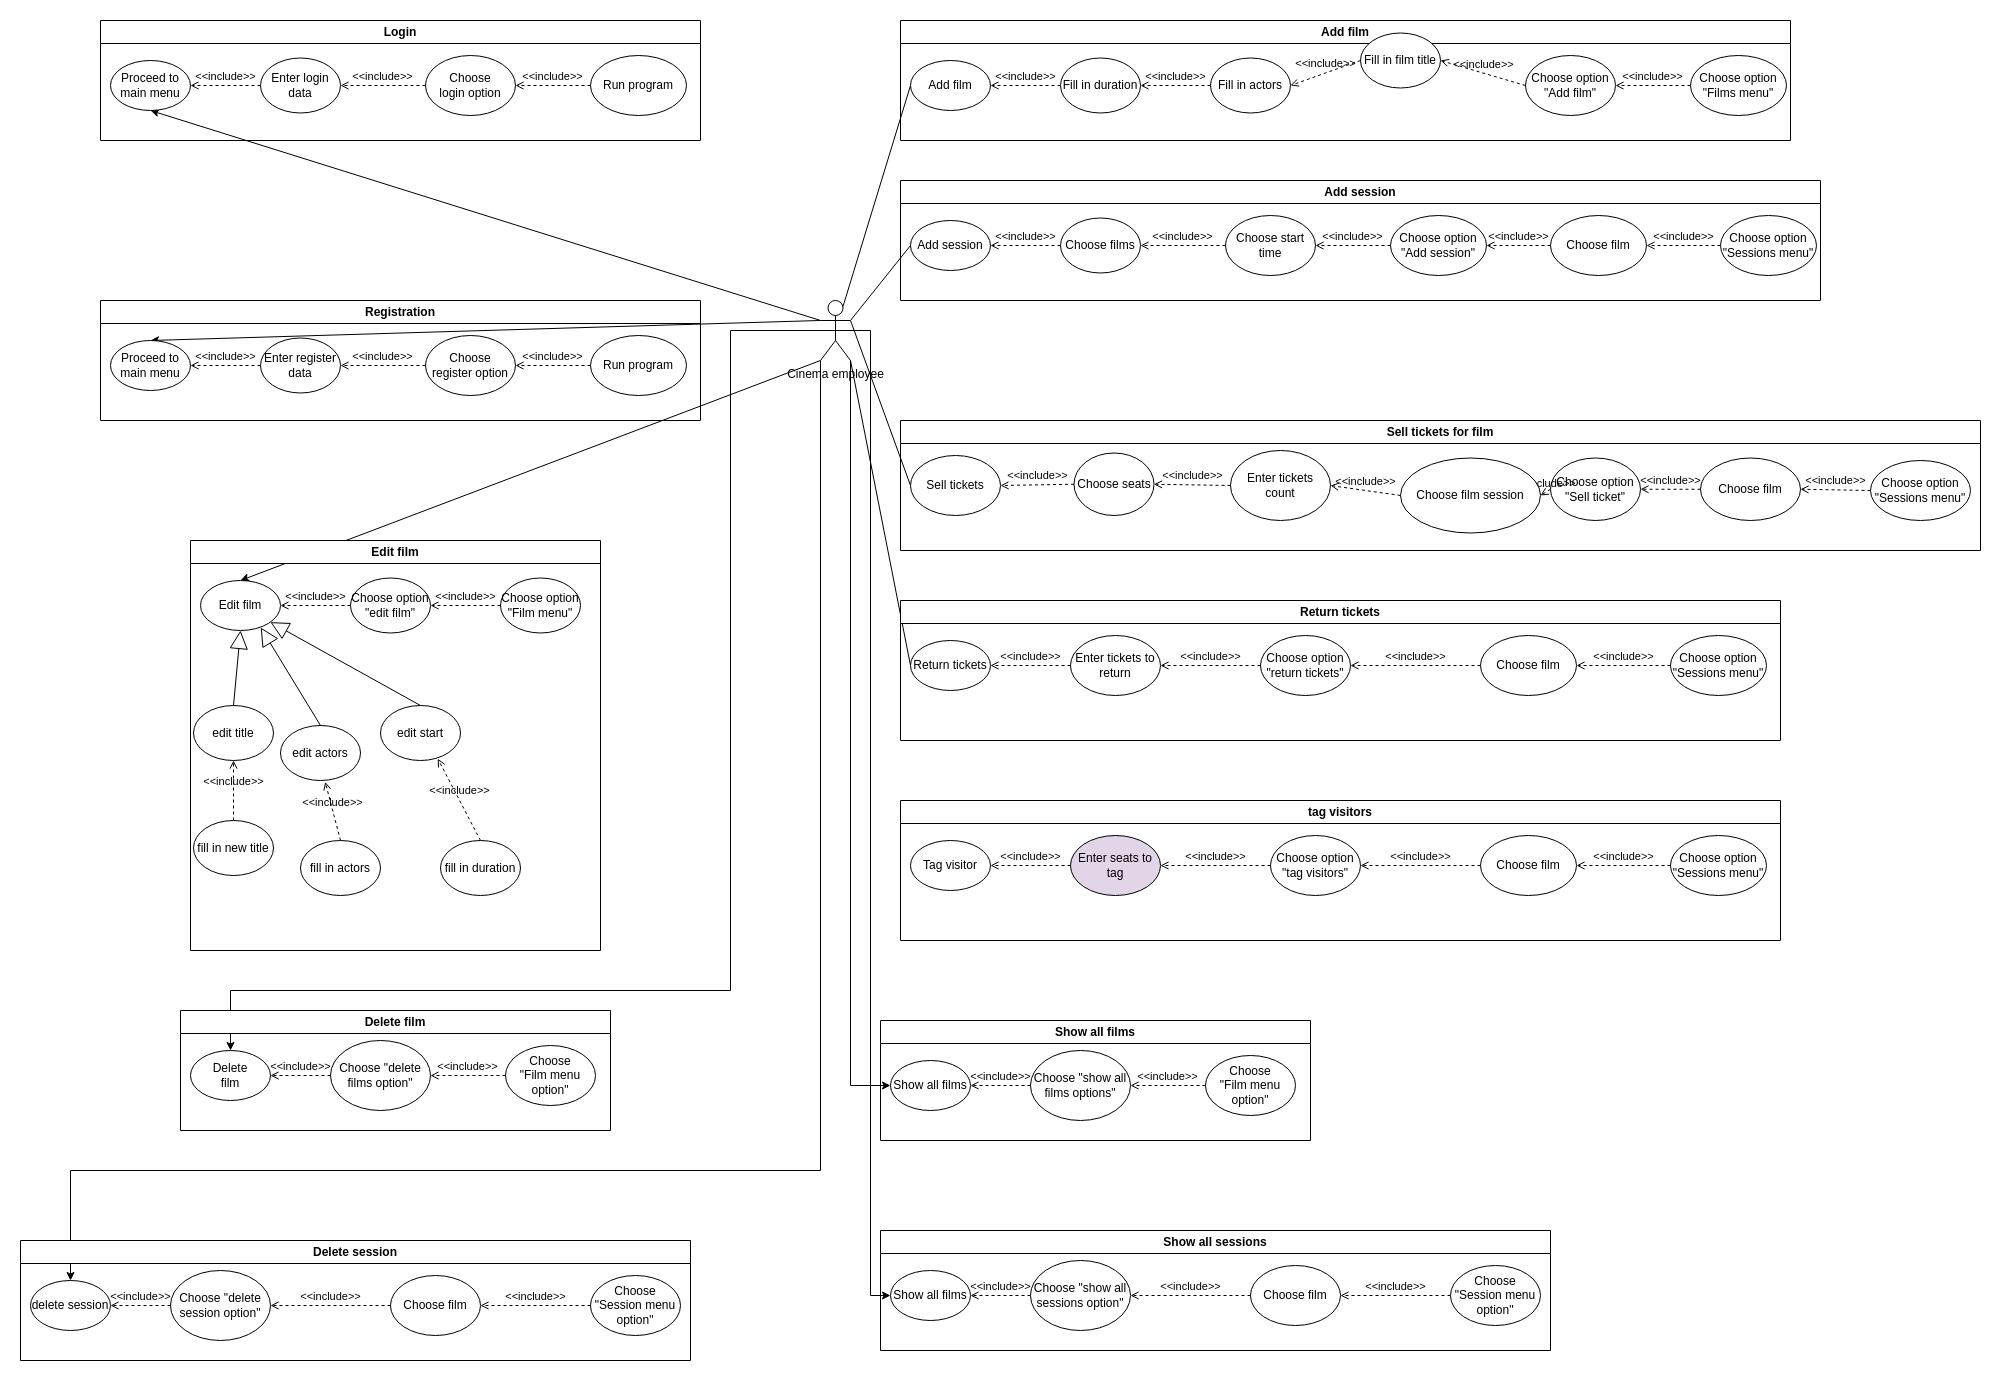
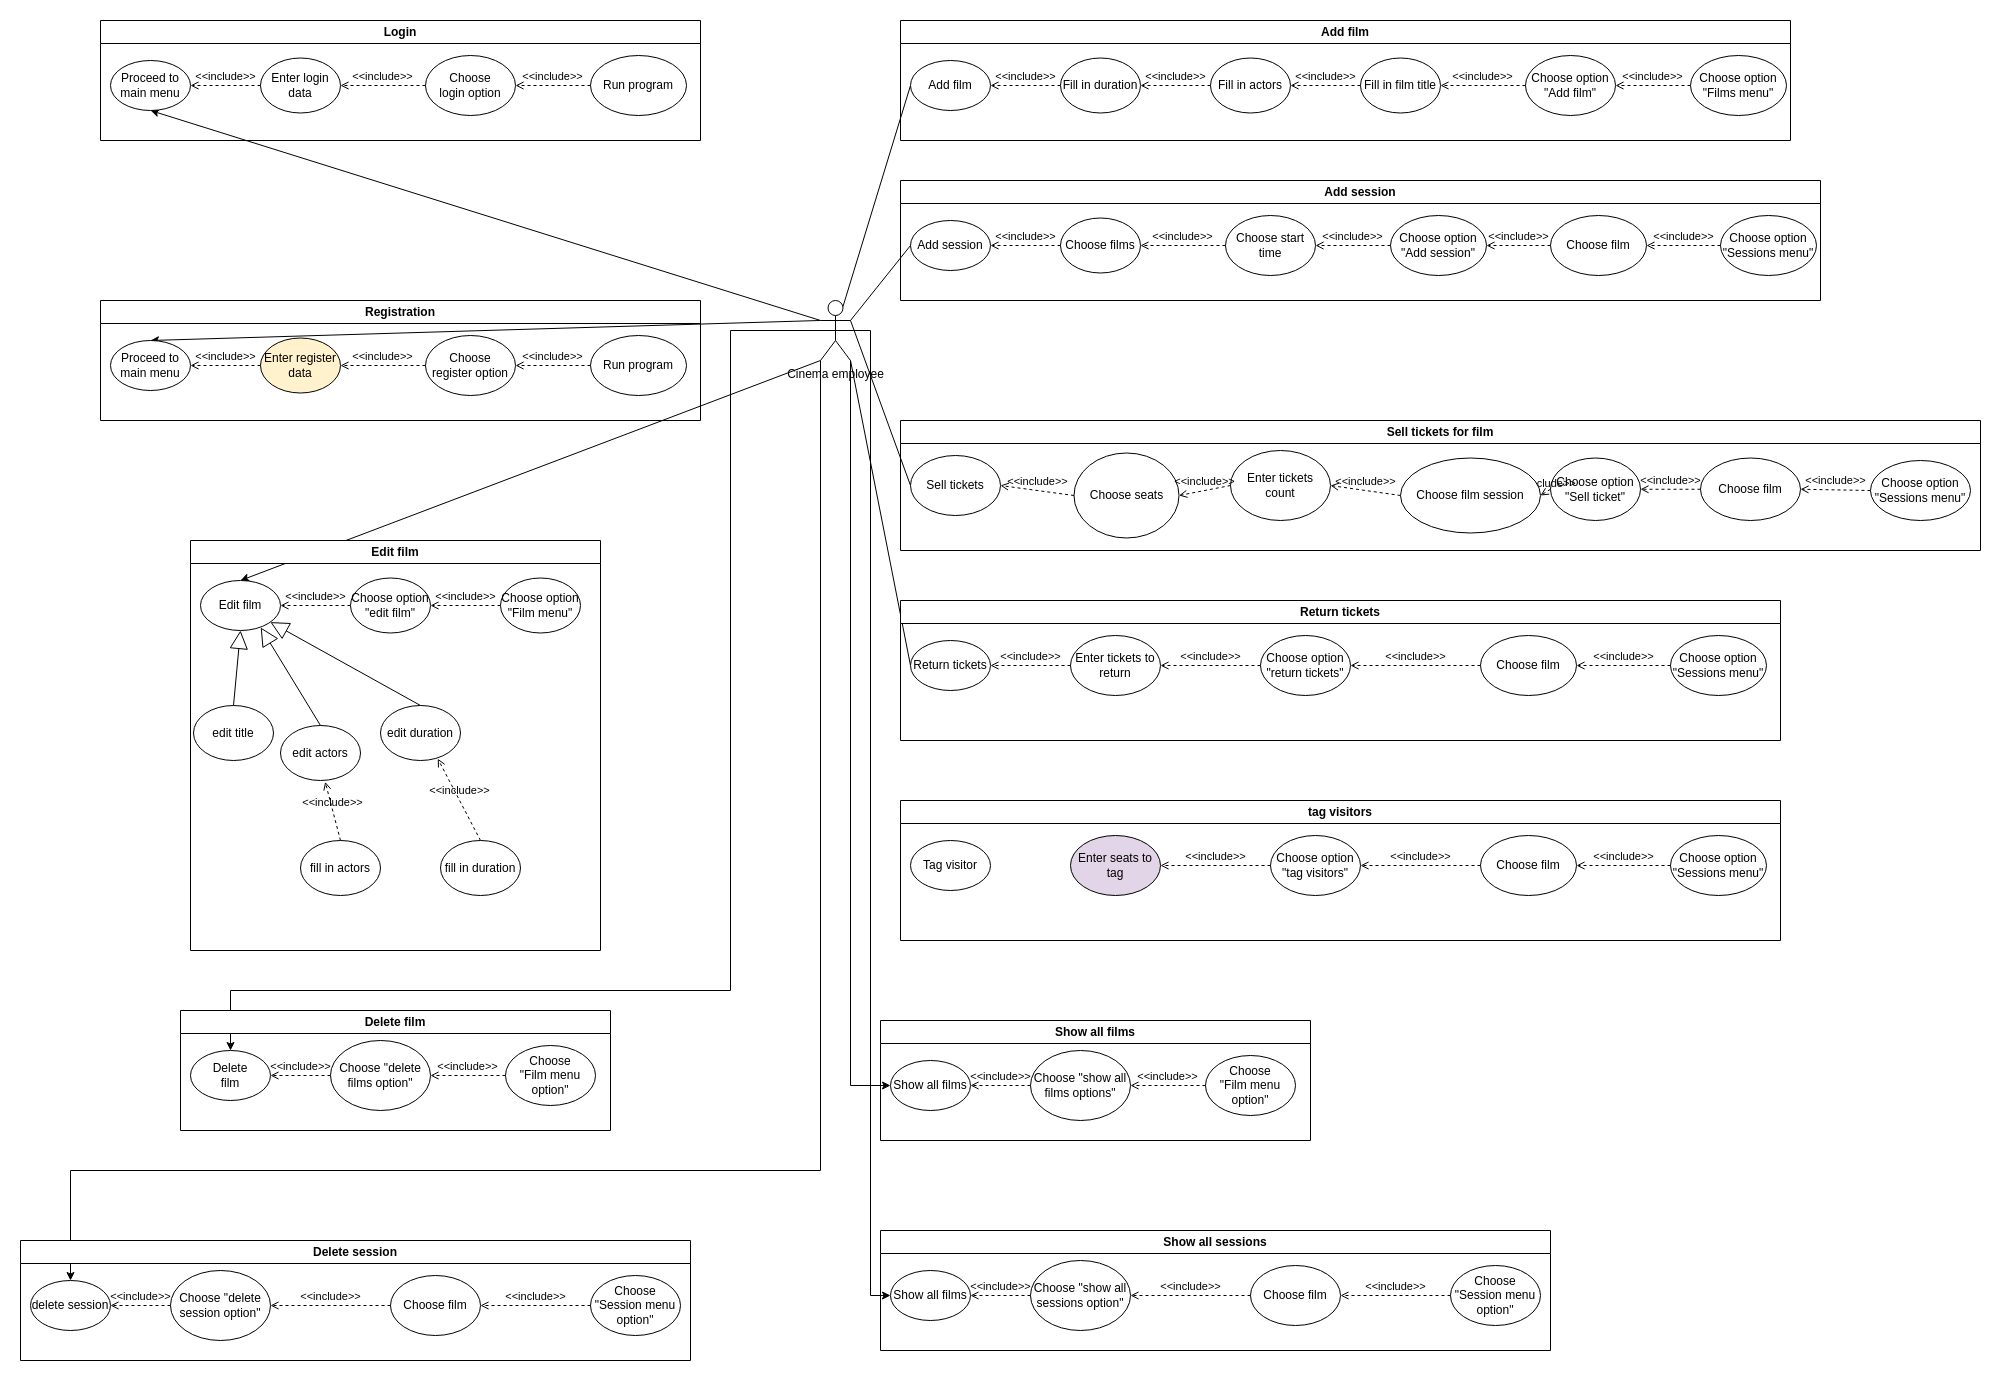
(1401, 61) -> (1401, 86)
(301, 366) -> (301, 366)
(1114, 484) -> (1127, 496)
(421, 734) -> (421, 734)
(234, 792) -> none
(234, 848) -> none
(1032, 866) -> none
